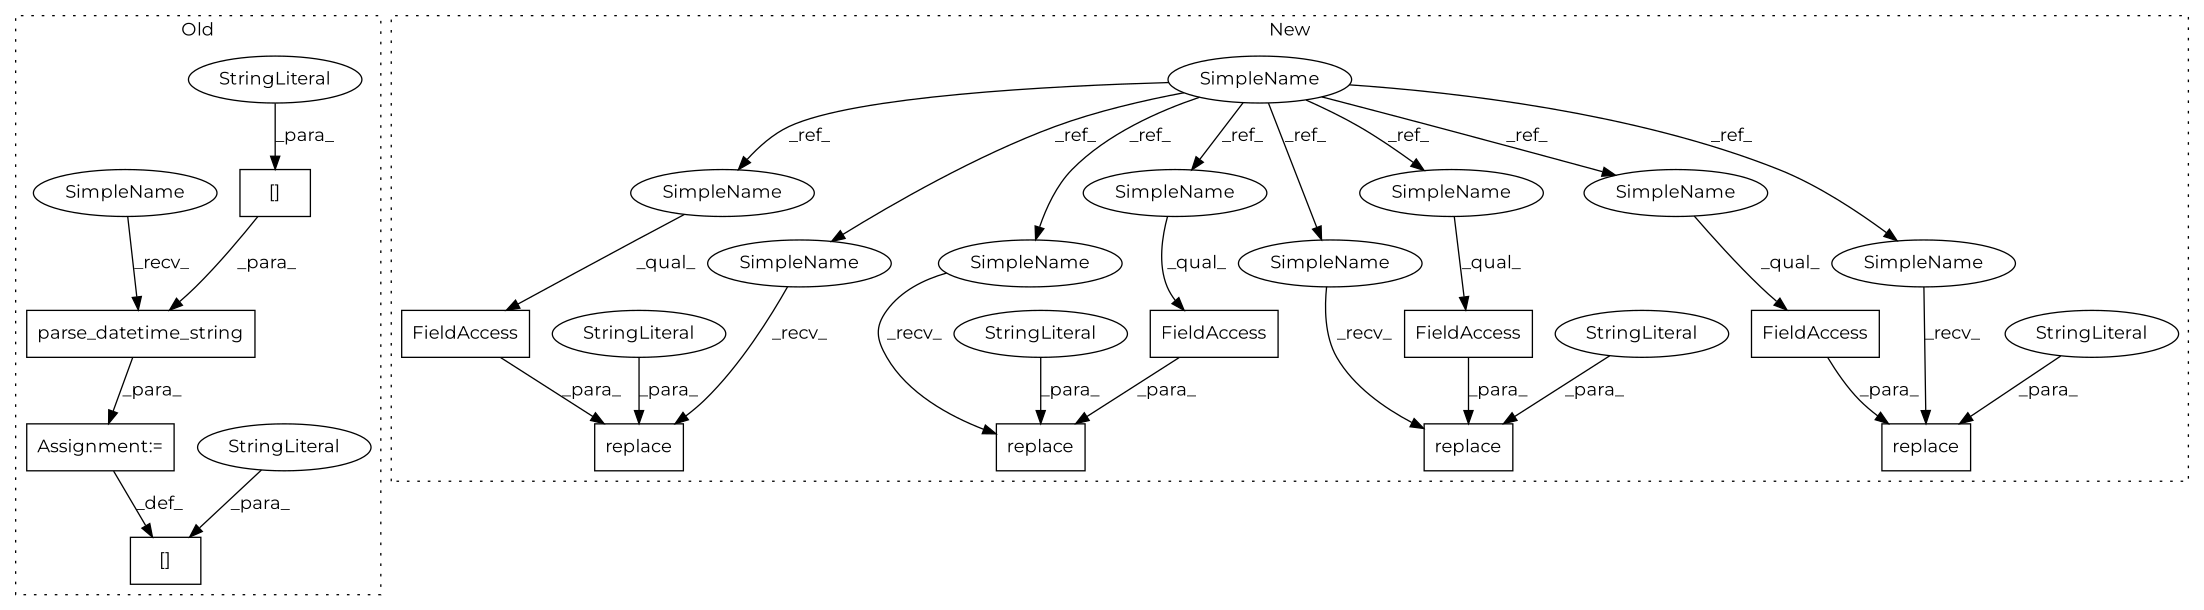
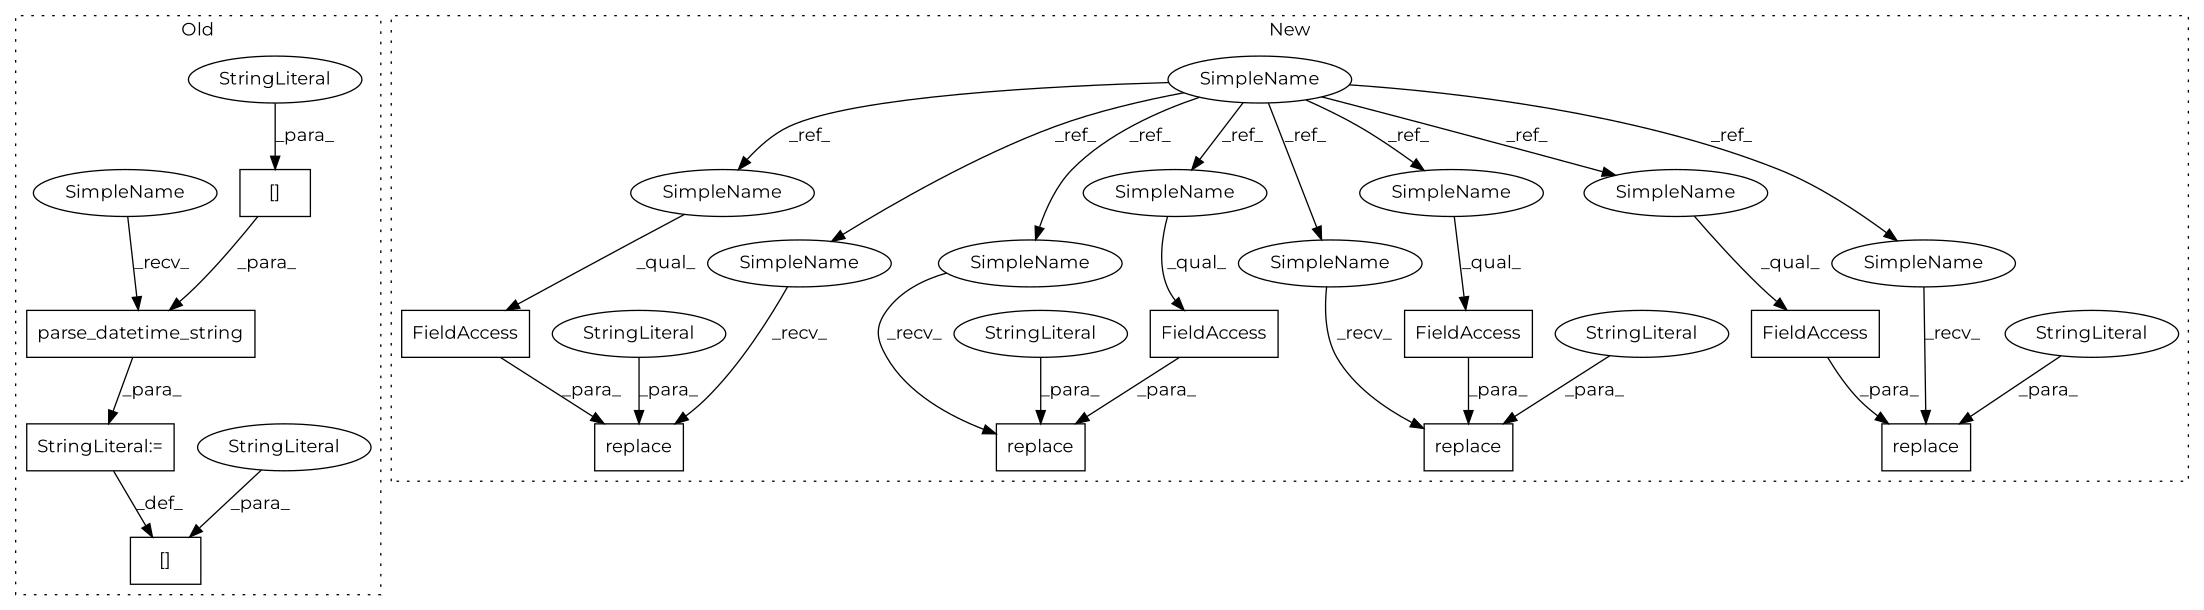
(100, 447) -> (100, 447)
